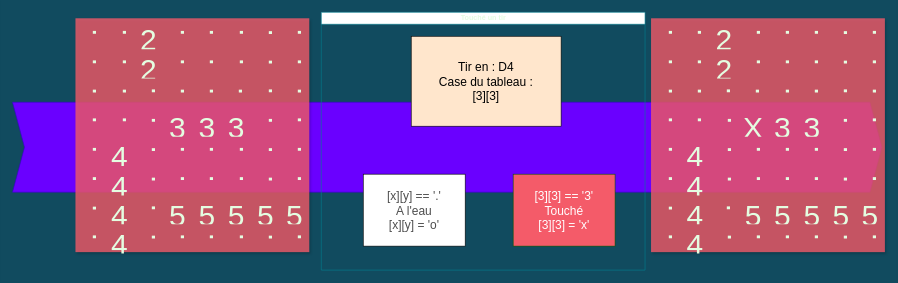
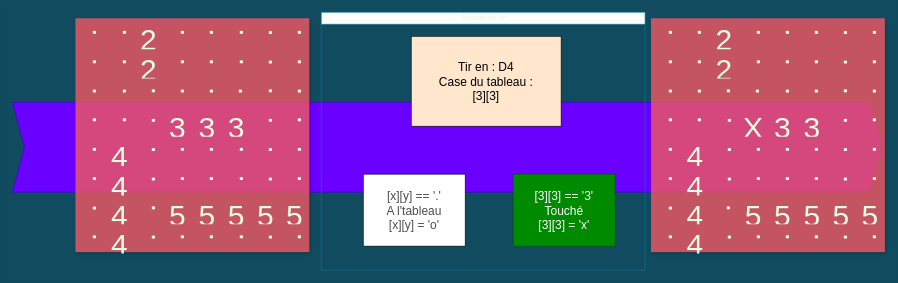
(414, 210) -> (414, 210)
(564, 210) -> (564, 210)
